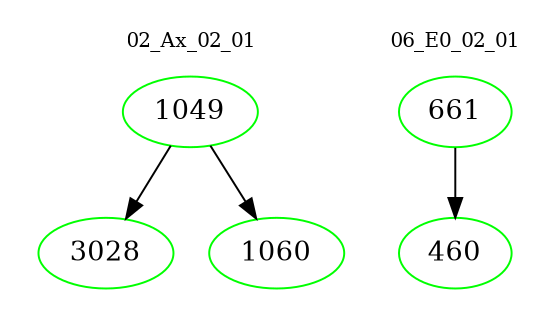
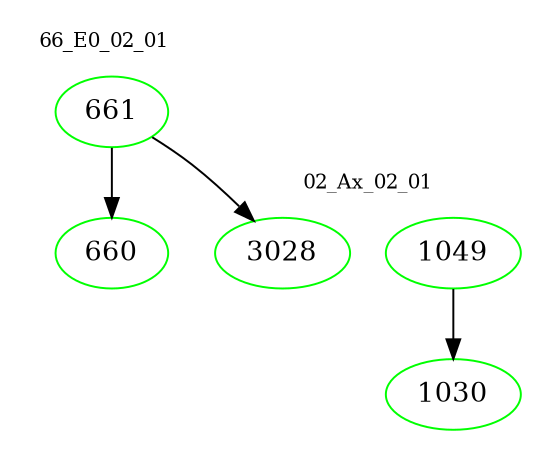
(455, 42) -> (104, 42)
(154, 174) -> (213, 182)
(277, 253) -> (453, 394)
(455, 253) -> (112, 253)
